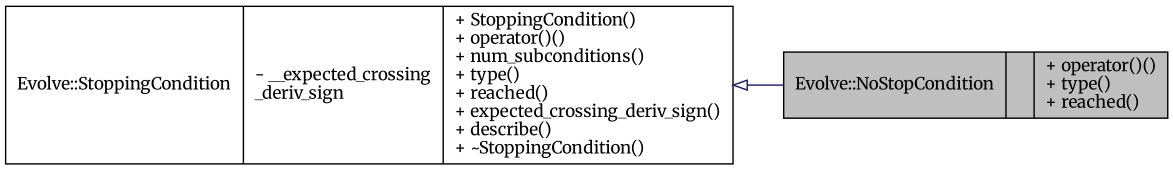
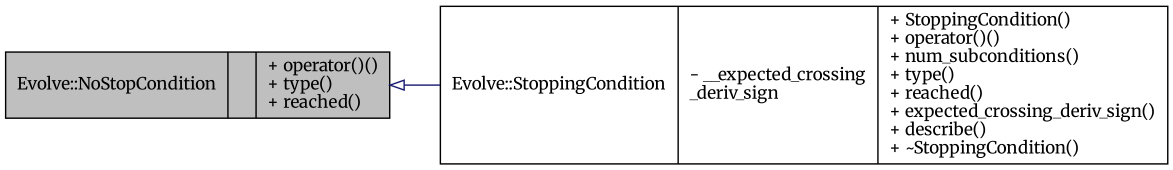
(766, 85) -> (422, 85)
